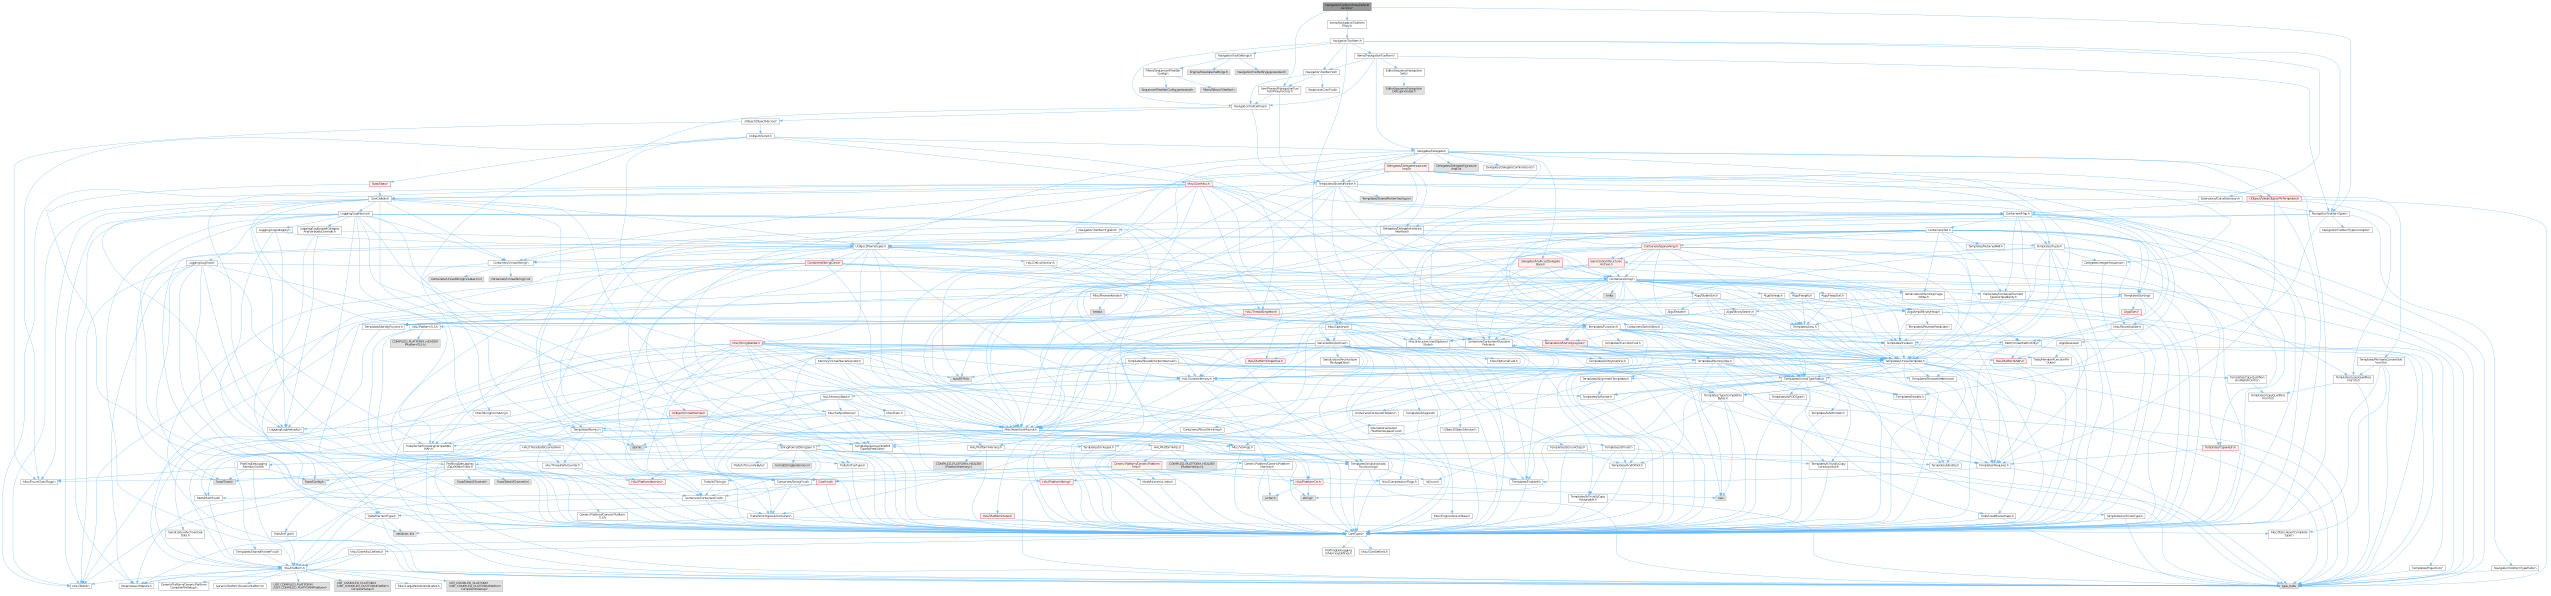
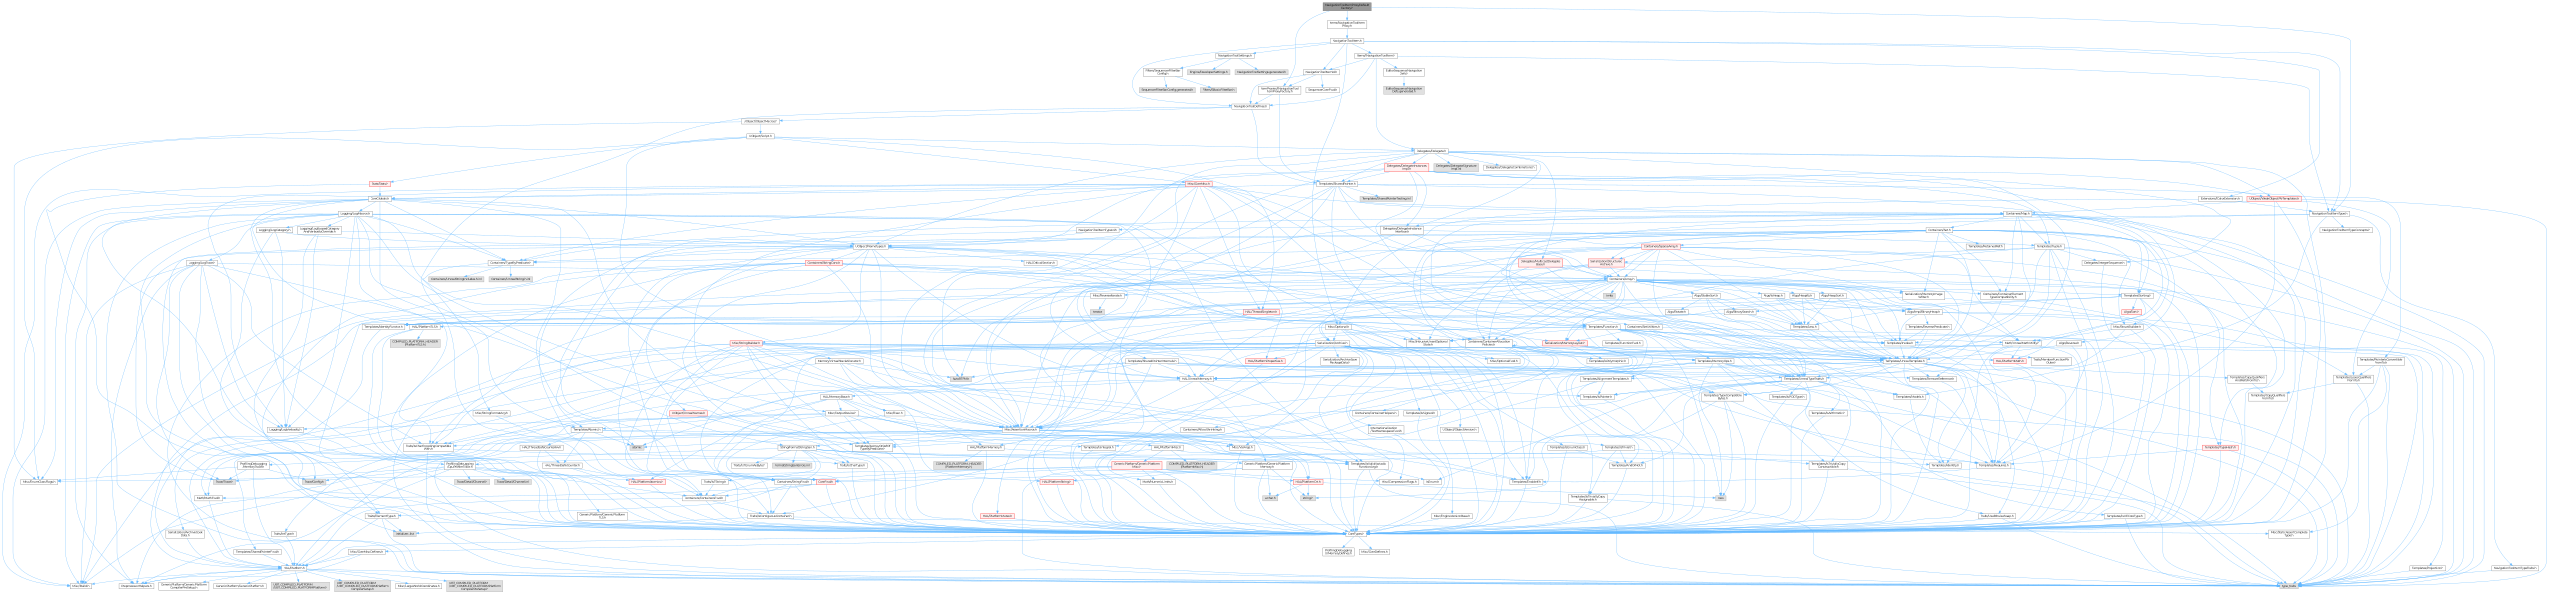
(511, 263) -> (511, 263)
(2060, 352) -> (2003, 352)
